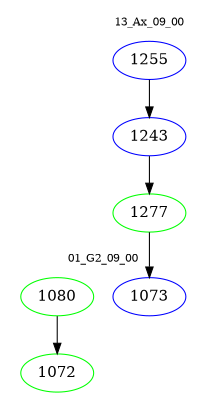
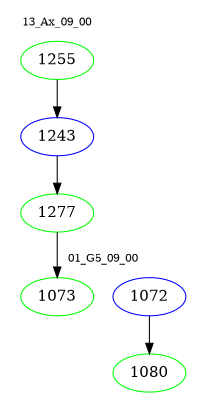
(149, 60) -> (57, 60)
(103, 259) -> (103, 259)
(149, 297) -> (57, 297)
(57, 330) -> (149, 330)
(57, 373) -> (149, 297)
